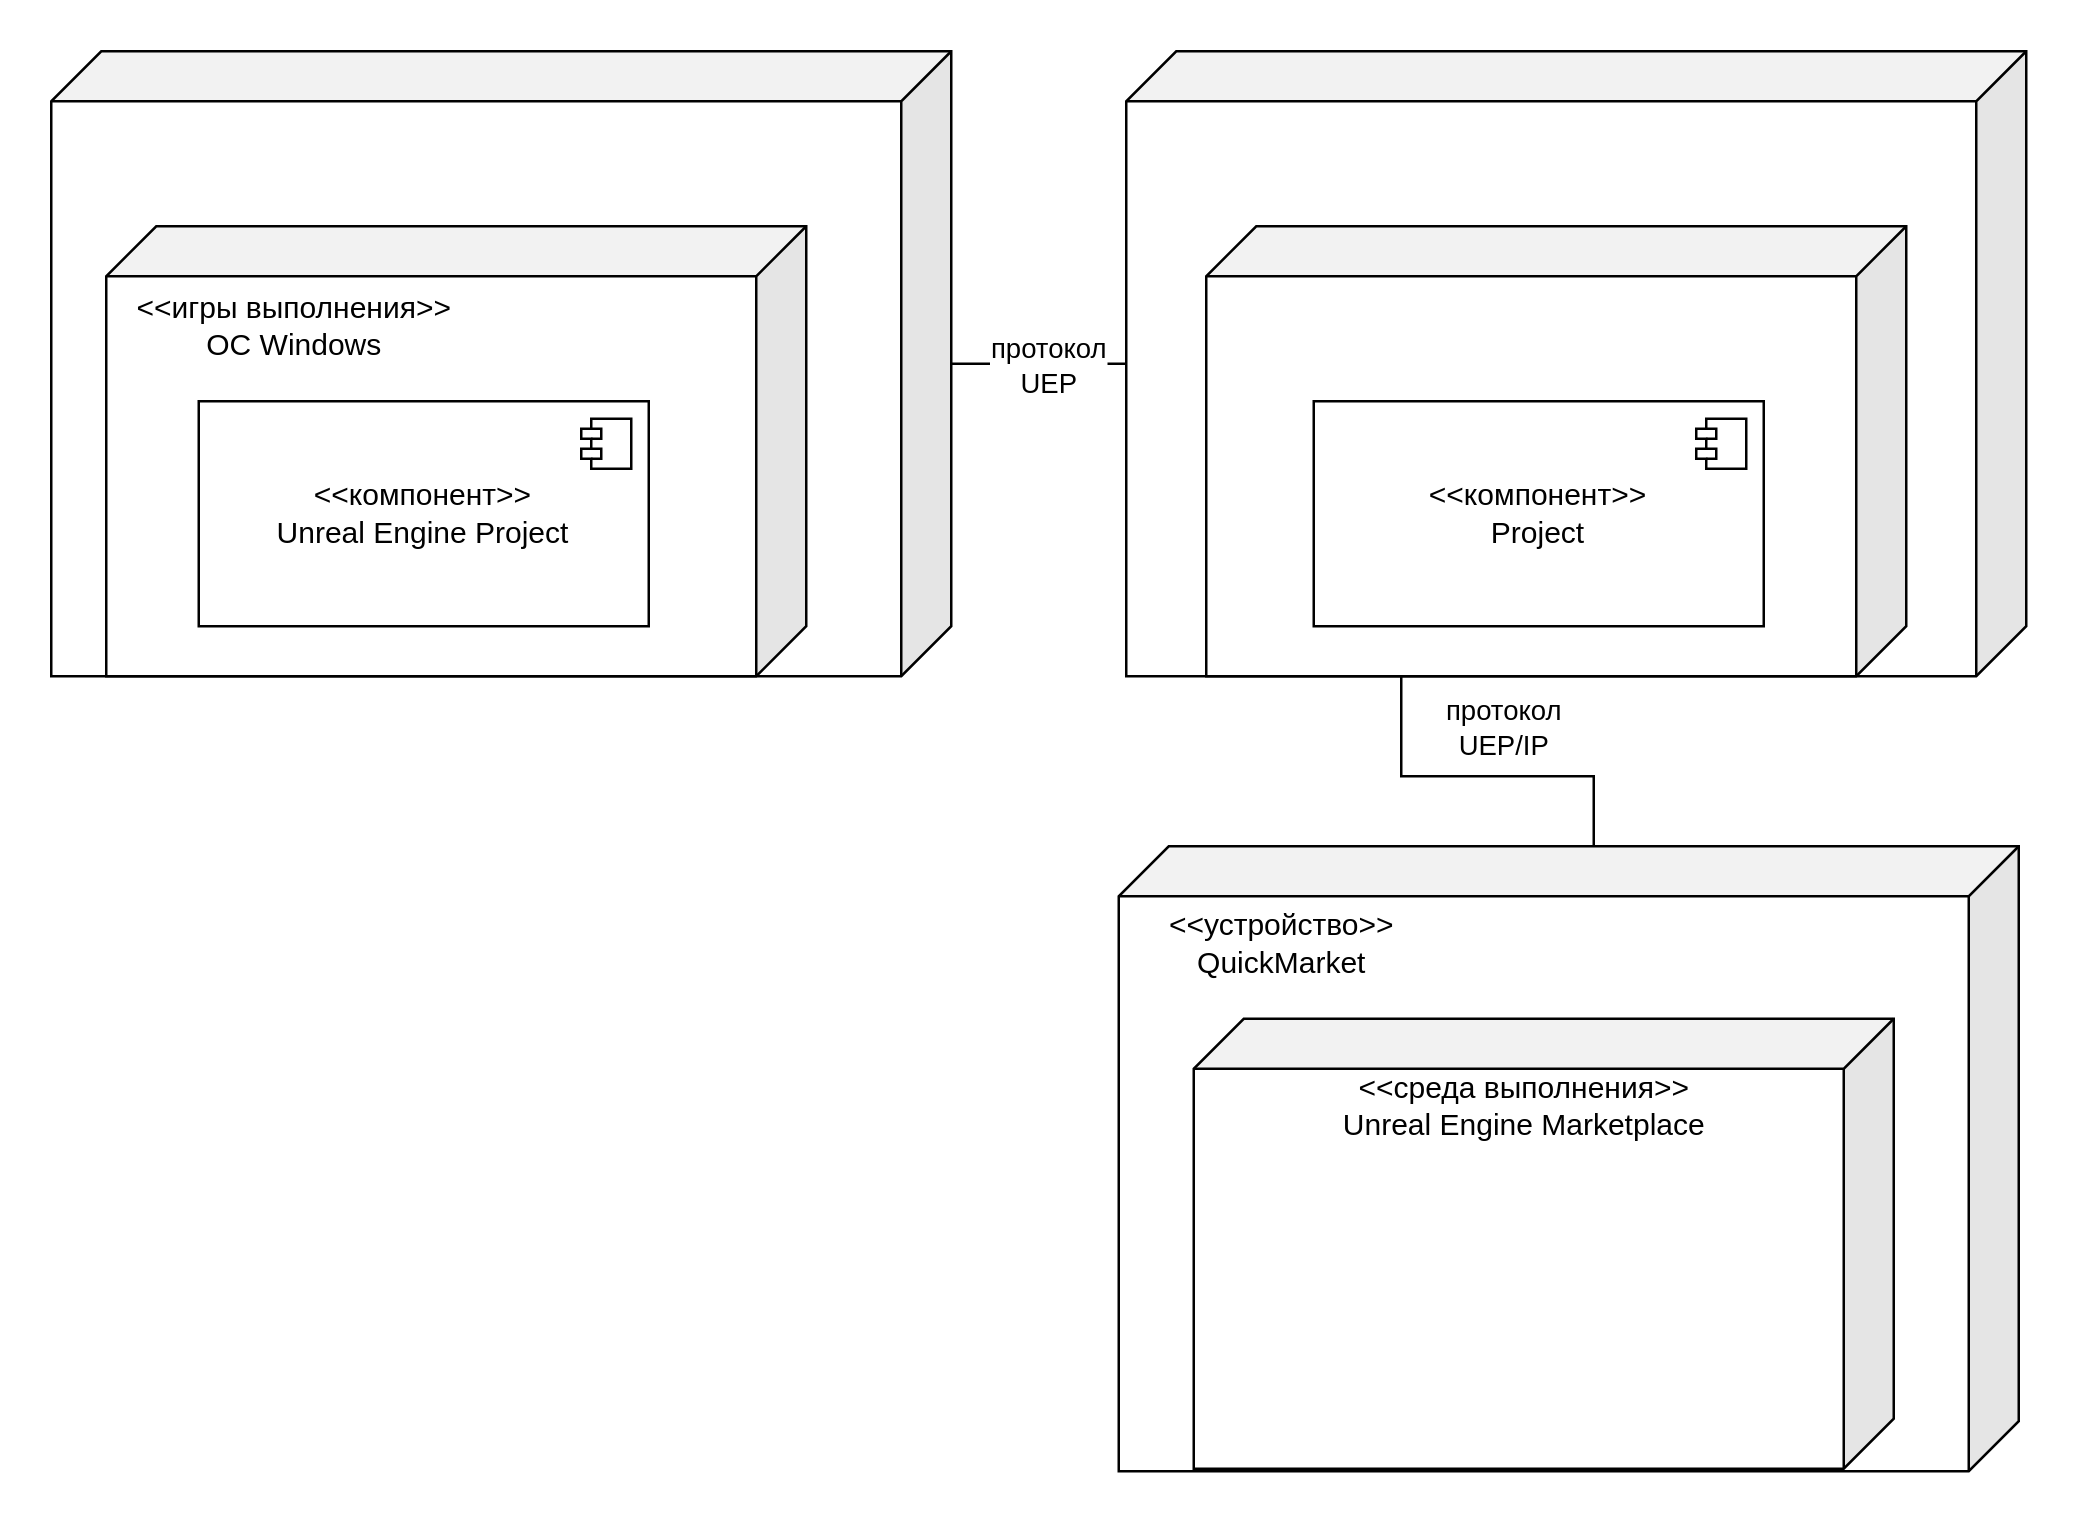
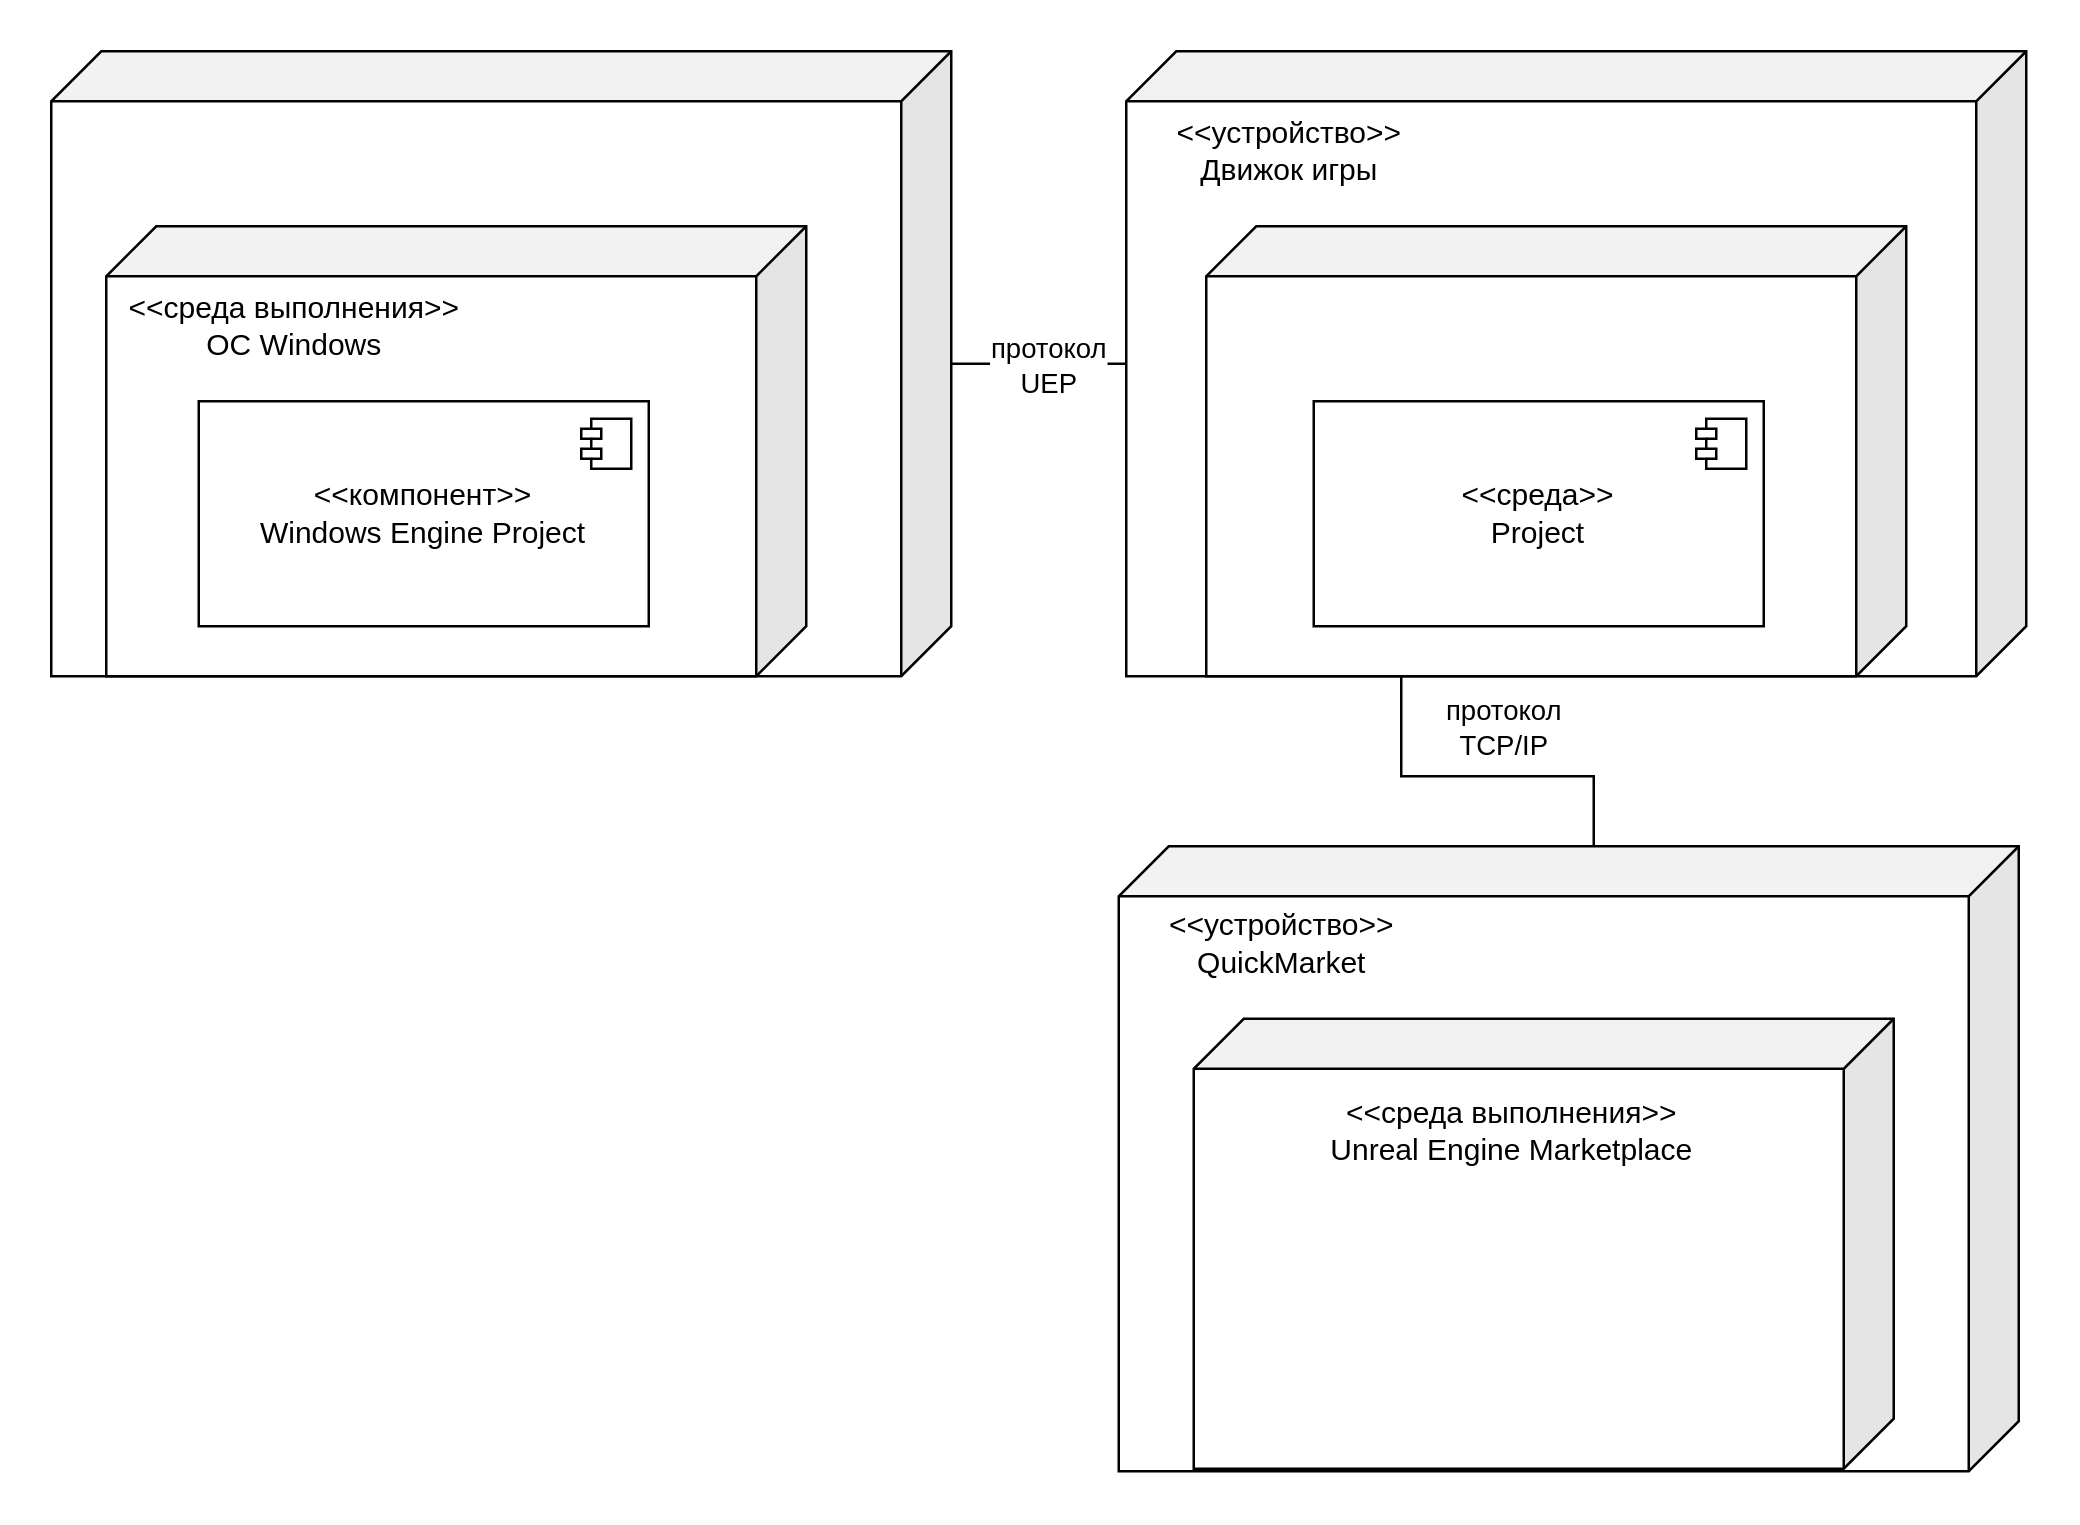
none -> (1289, 151)
(295, 326) -> (295, 326)
(424, 514) -> (424, 514)
(1539, 514) -> (1539, 514)
(1505, 729) -> (1505, 729)
(1524, 1106) -> (1511, 1131)
